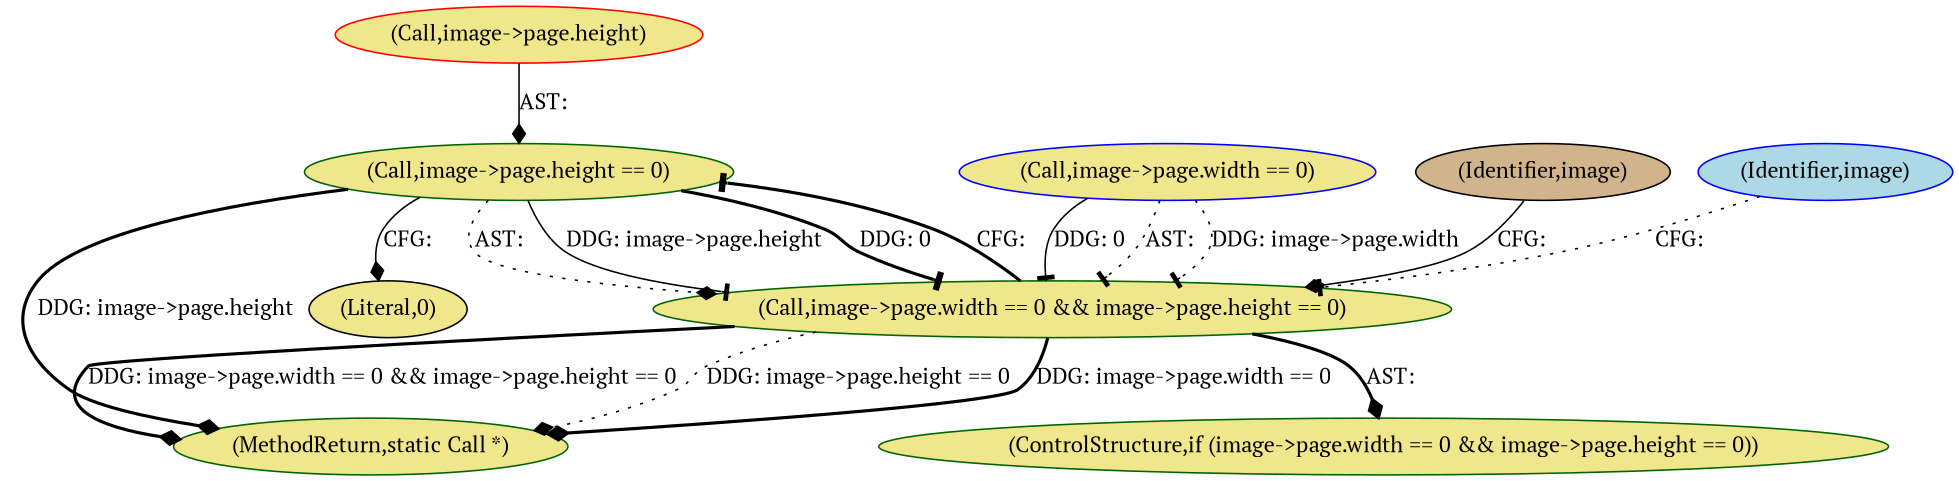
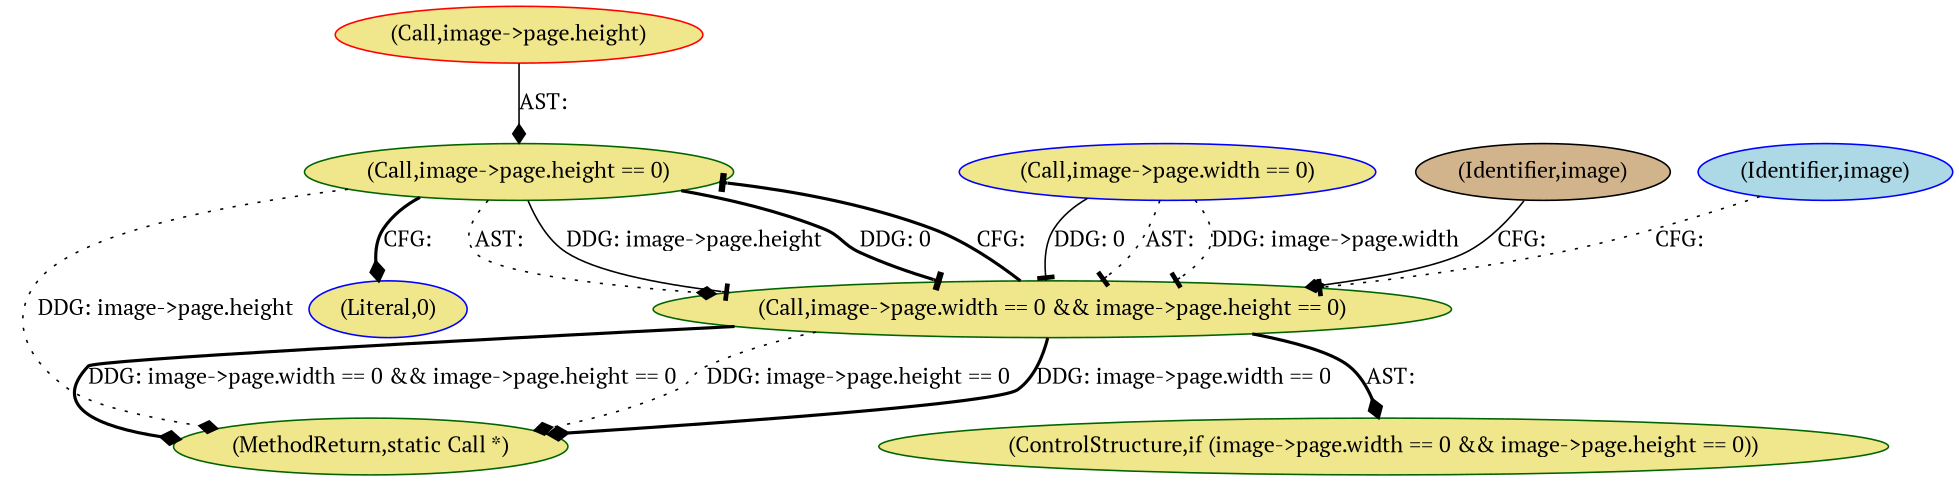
(388, 223) -> (388, 223)
(62, 261) -> (62, 261)
(388, 309) -> (388, 309)
